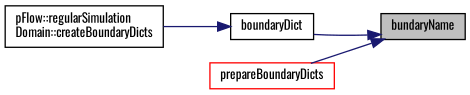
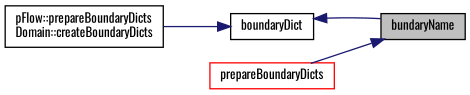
(84, 27) -> (84, 27)
(341, 35) -> (354, 18)
